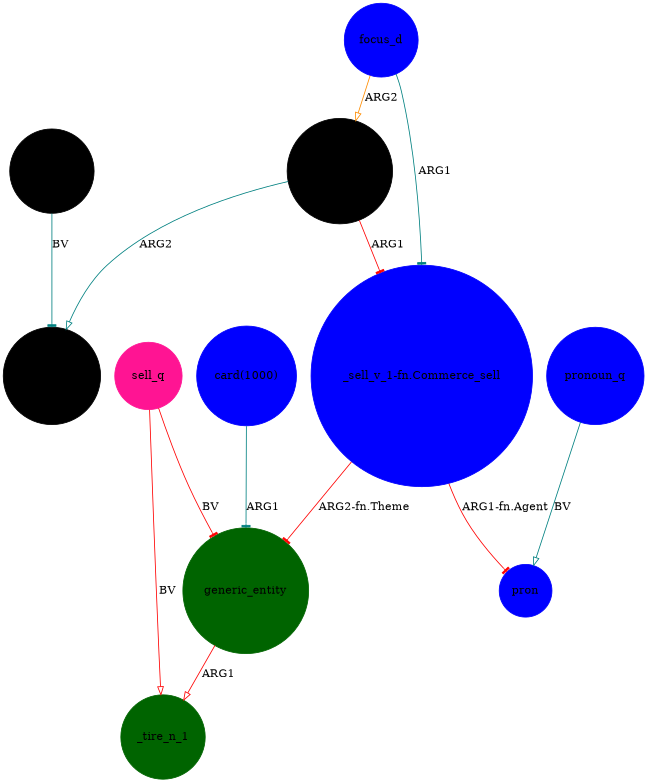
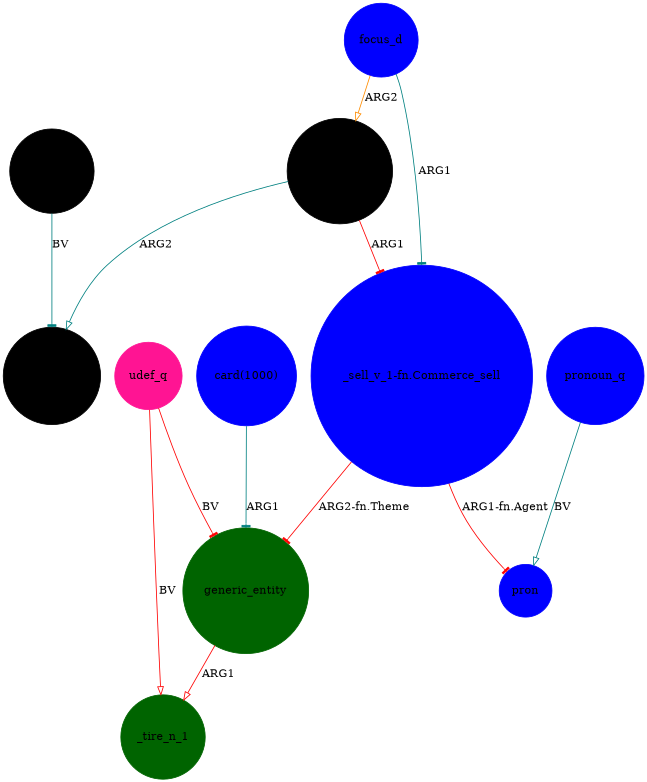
(148, 376) -> (148, 376)
